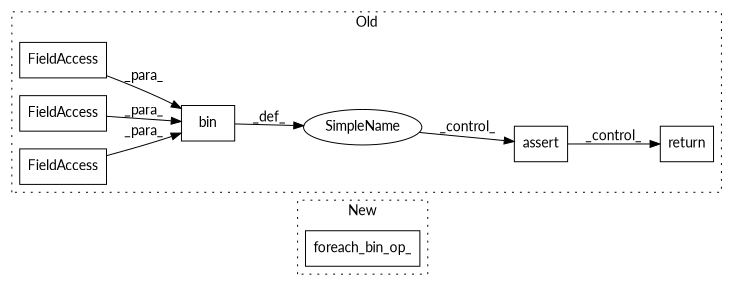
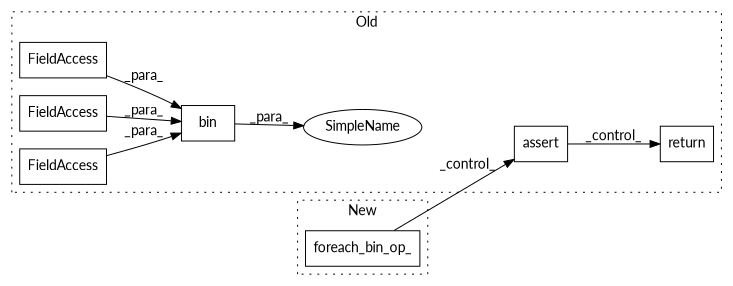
(269, 118) -> (269, 118)
(462, 137) -> (447, 199)
